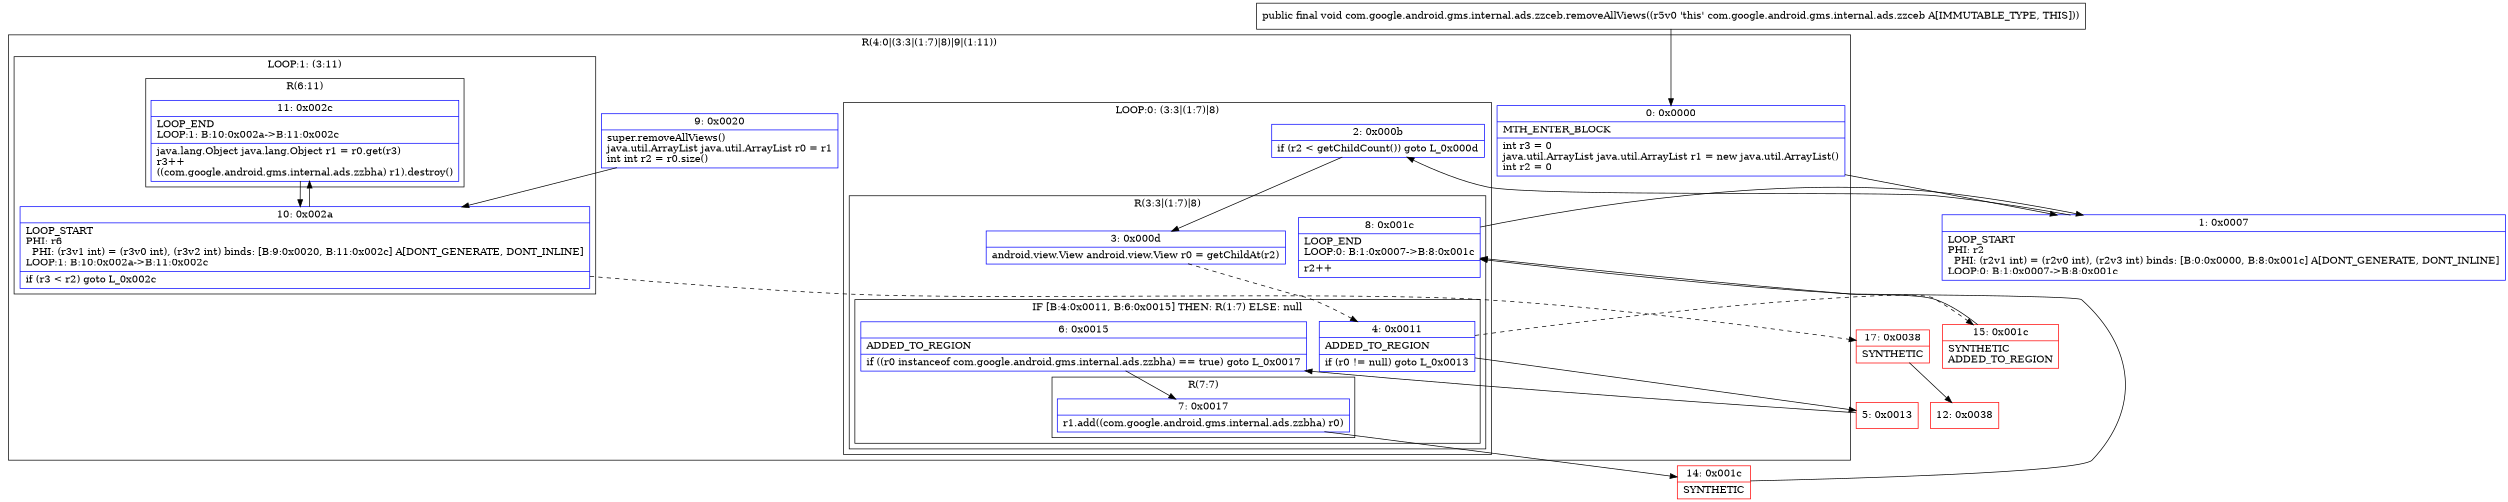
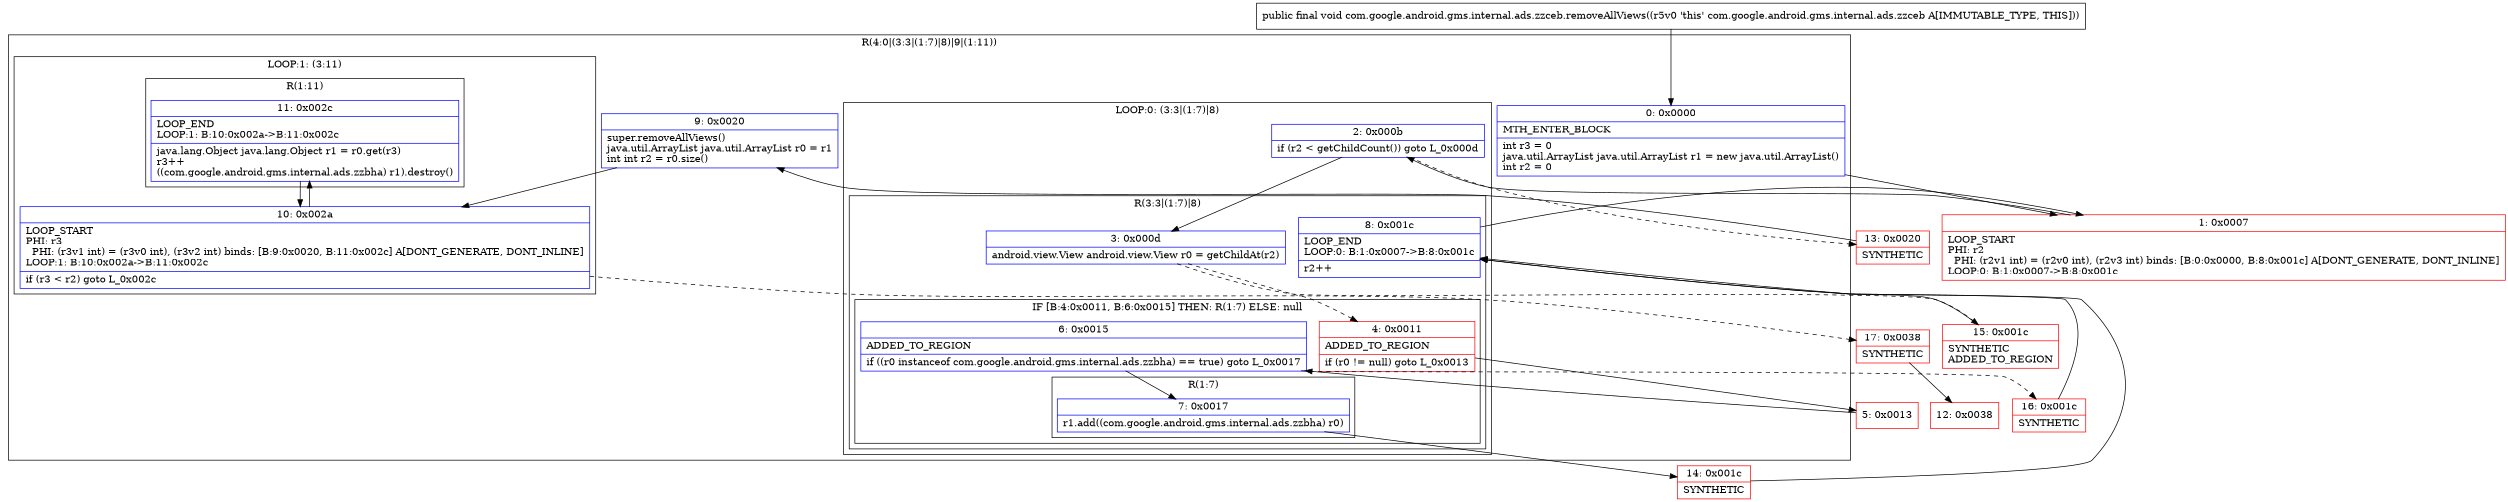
(305, 87) -> (305, 87)
(46, 242) -> (46, 242)
none -> (1893, 248)
(2224, 248) -> (2224, 248)
(1724, 307) -> (1576, 295)
(1397, 346) -> (1397, 346)
(1203, 385) -> (1203, 385)
none -> (2049, 415)
